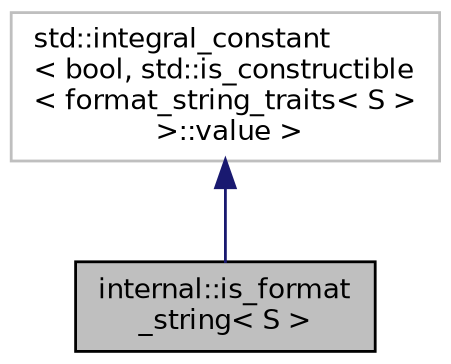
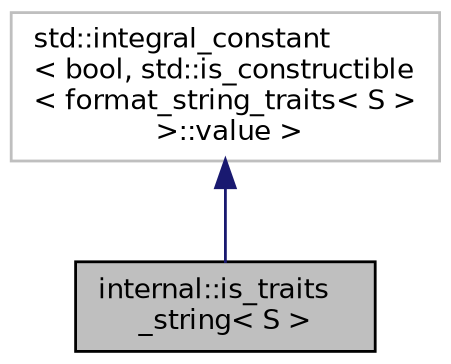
(225, 307) -> (225, 307)
